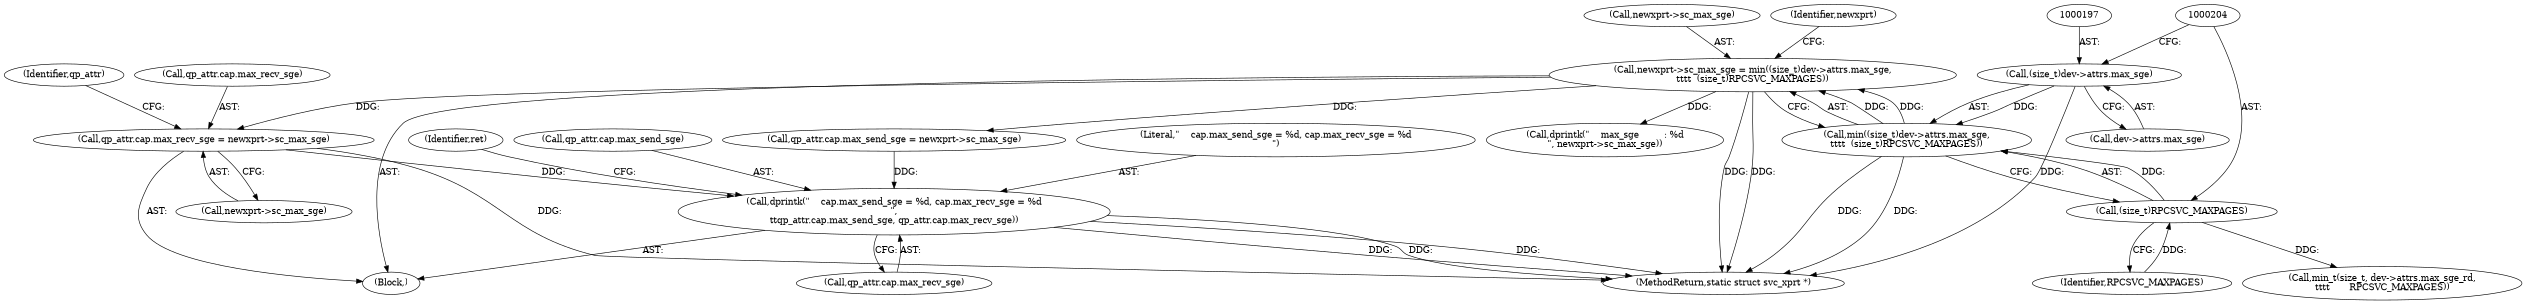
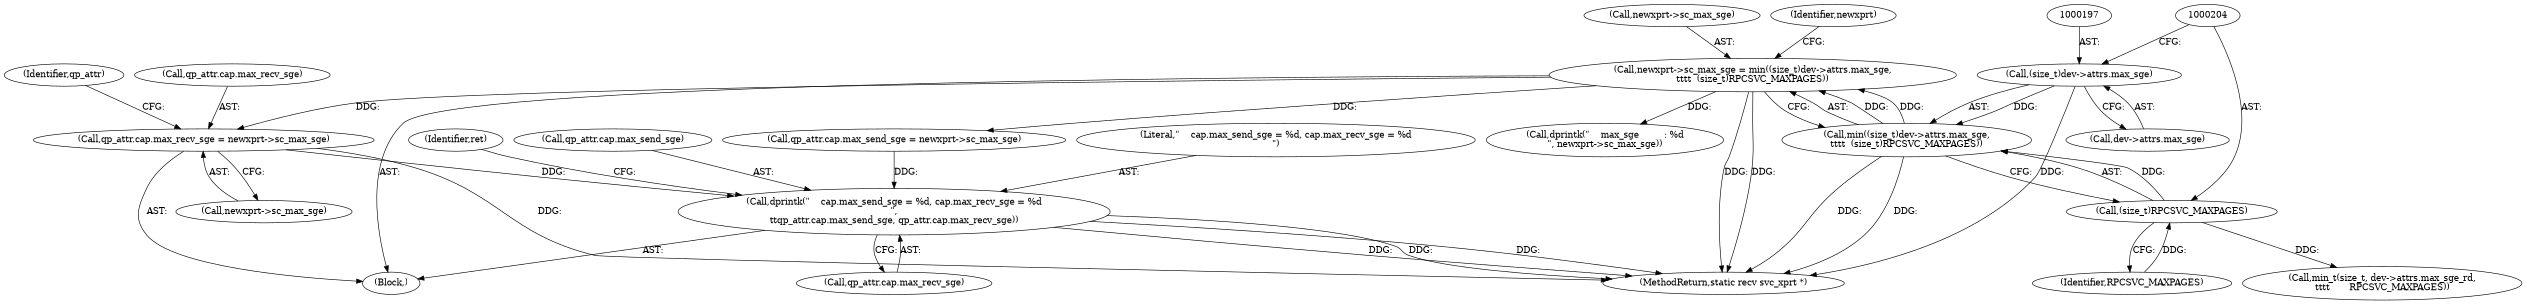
(1724, 283) -> (1724, 283)
